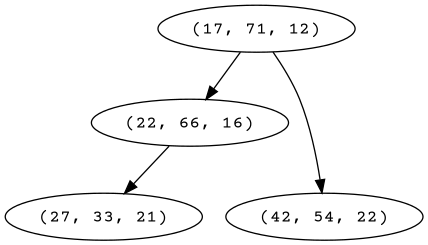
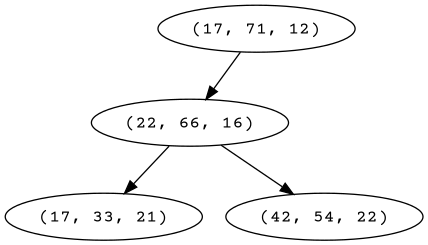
(305, 113) -> (252, 166)
(104, 217) -> (104, 217)
